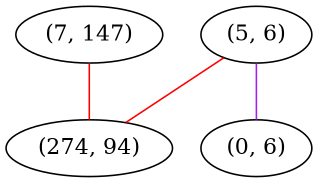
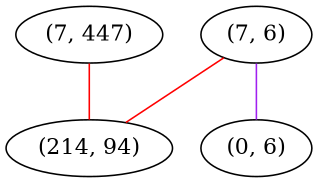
(89, 35) -> (89, 35)
(256, 35) -> (256, 35)
(89, 148) -> (89, 148)
